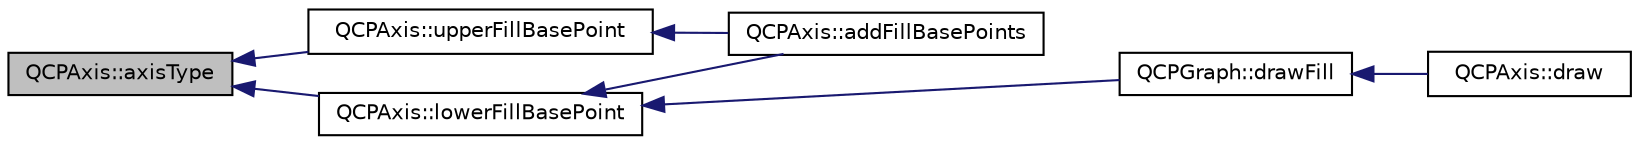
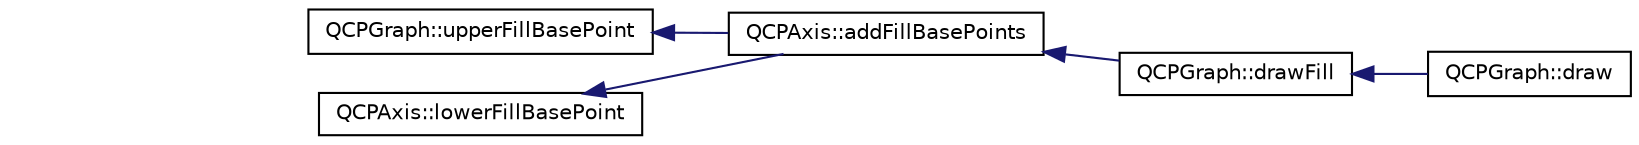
(481, 32) -> (481, 32)
(120, 74) -> none
(1529, 74) -> (1529, 74)
(892, 92) -> (1092, 58)
